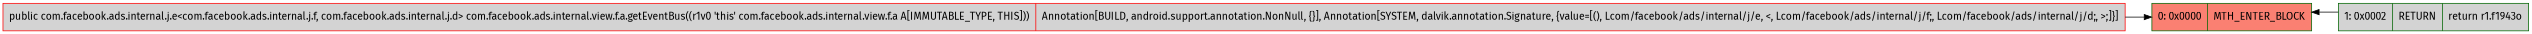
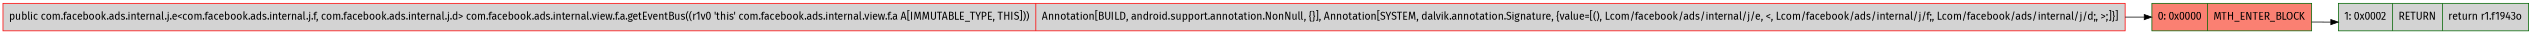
(2329, 12) -> (2321, 22)
